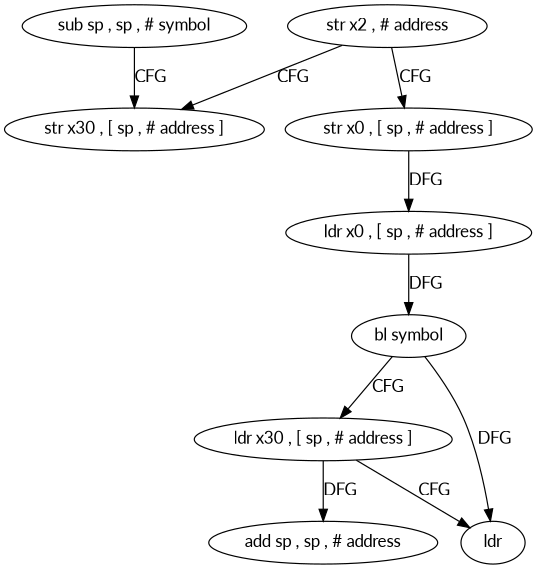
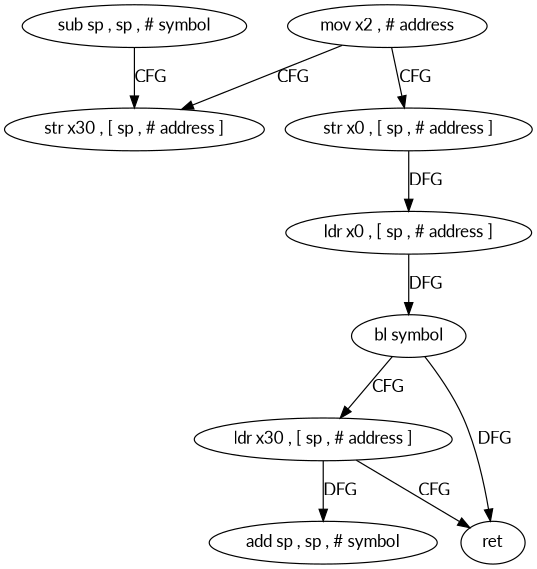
(387, 26) -> (387, 26)
(323, 543) -> (323, 543)
(493, 543) -> (493, 543)
